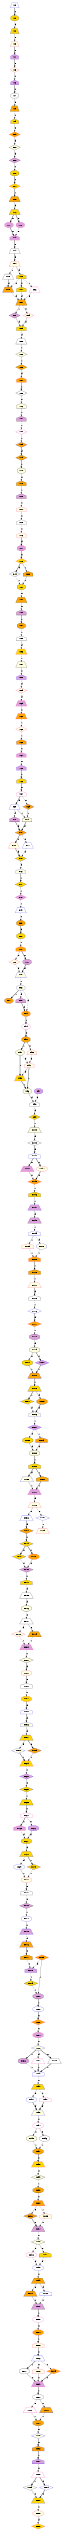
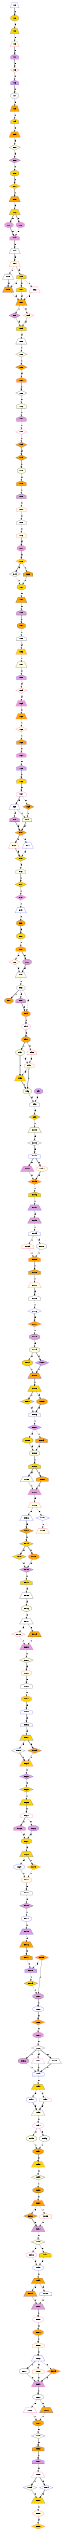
(15, 134) -> (15, 134)
(34, 1867) -> (34, 1867)
